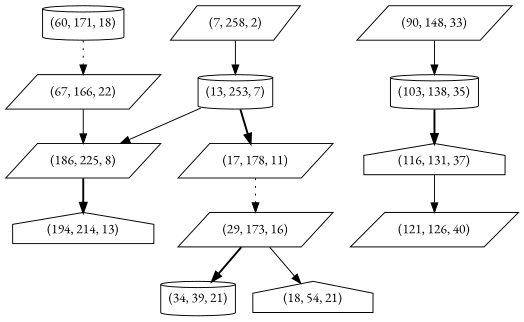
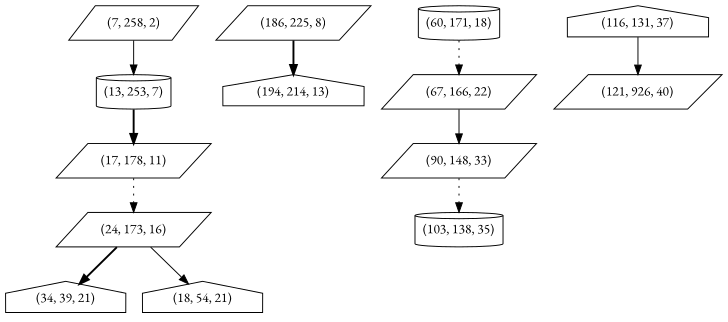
(434, 53) -> (459, 191)
(83, 122) -> (459, 122)
(434, 122) -> none
(165, 124) -> none
(256, 230) -> (134, 230)
(434, 230) -> (638, 92)
(198, 299) -> (66, 299)
